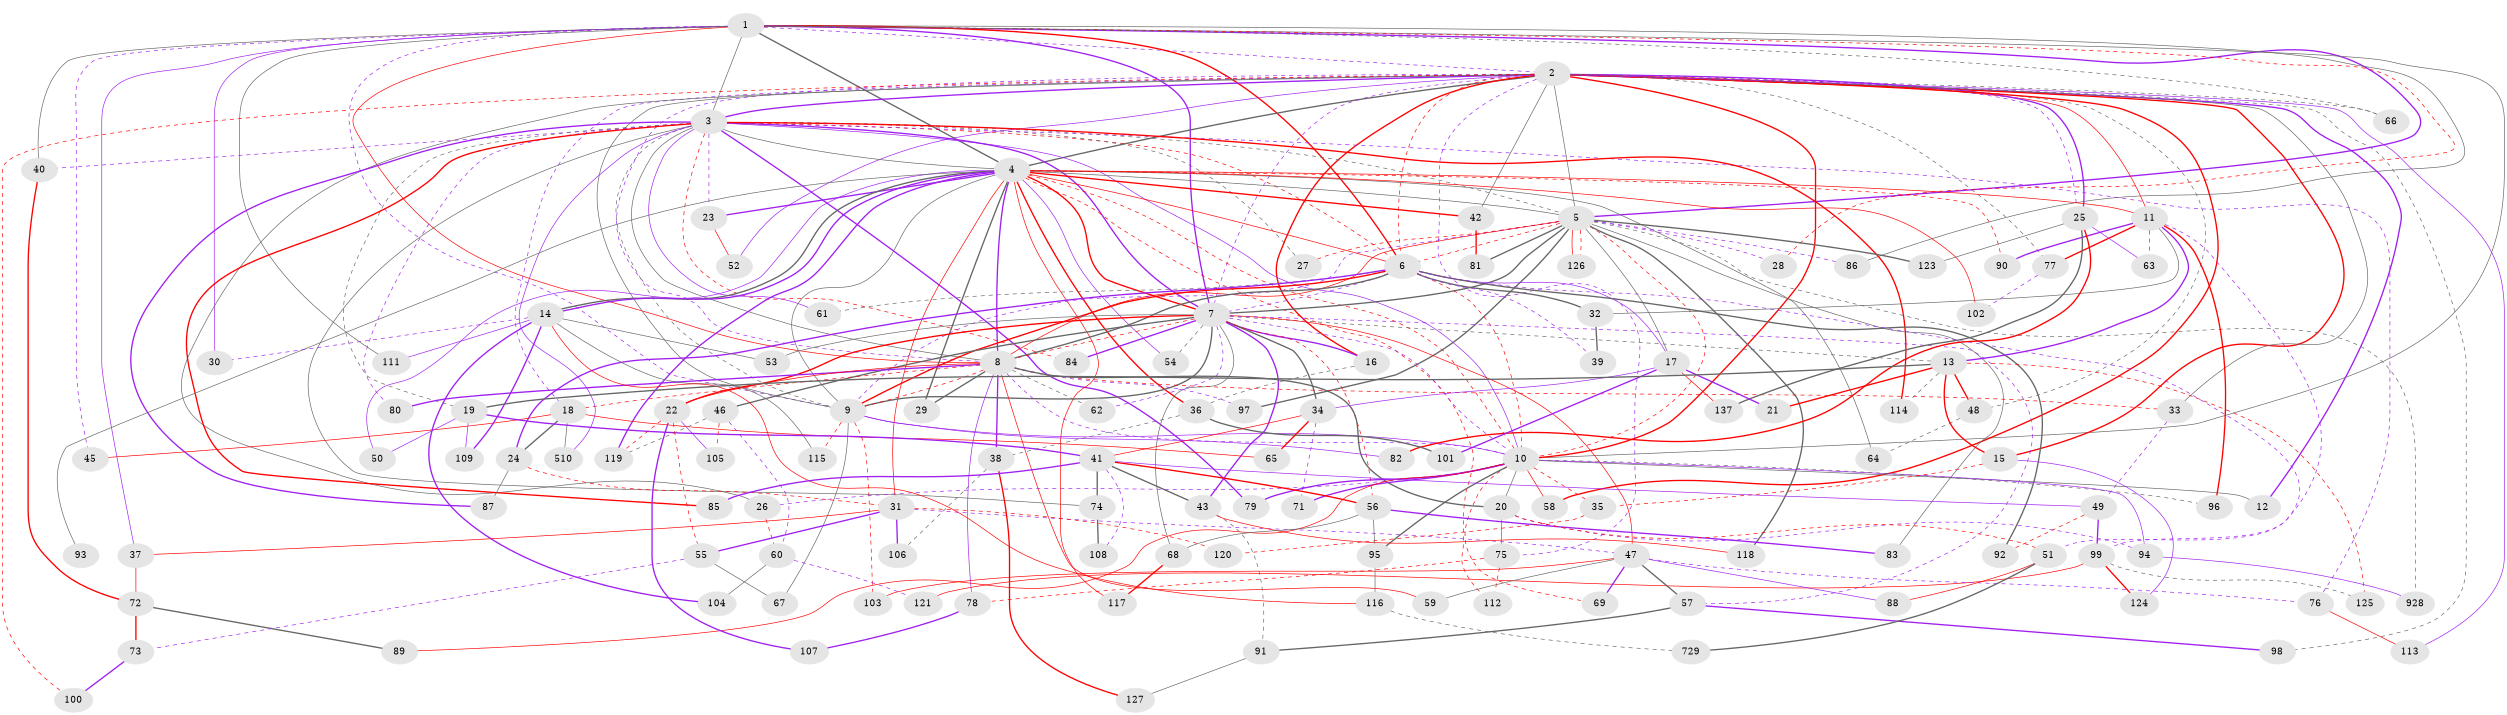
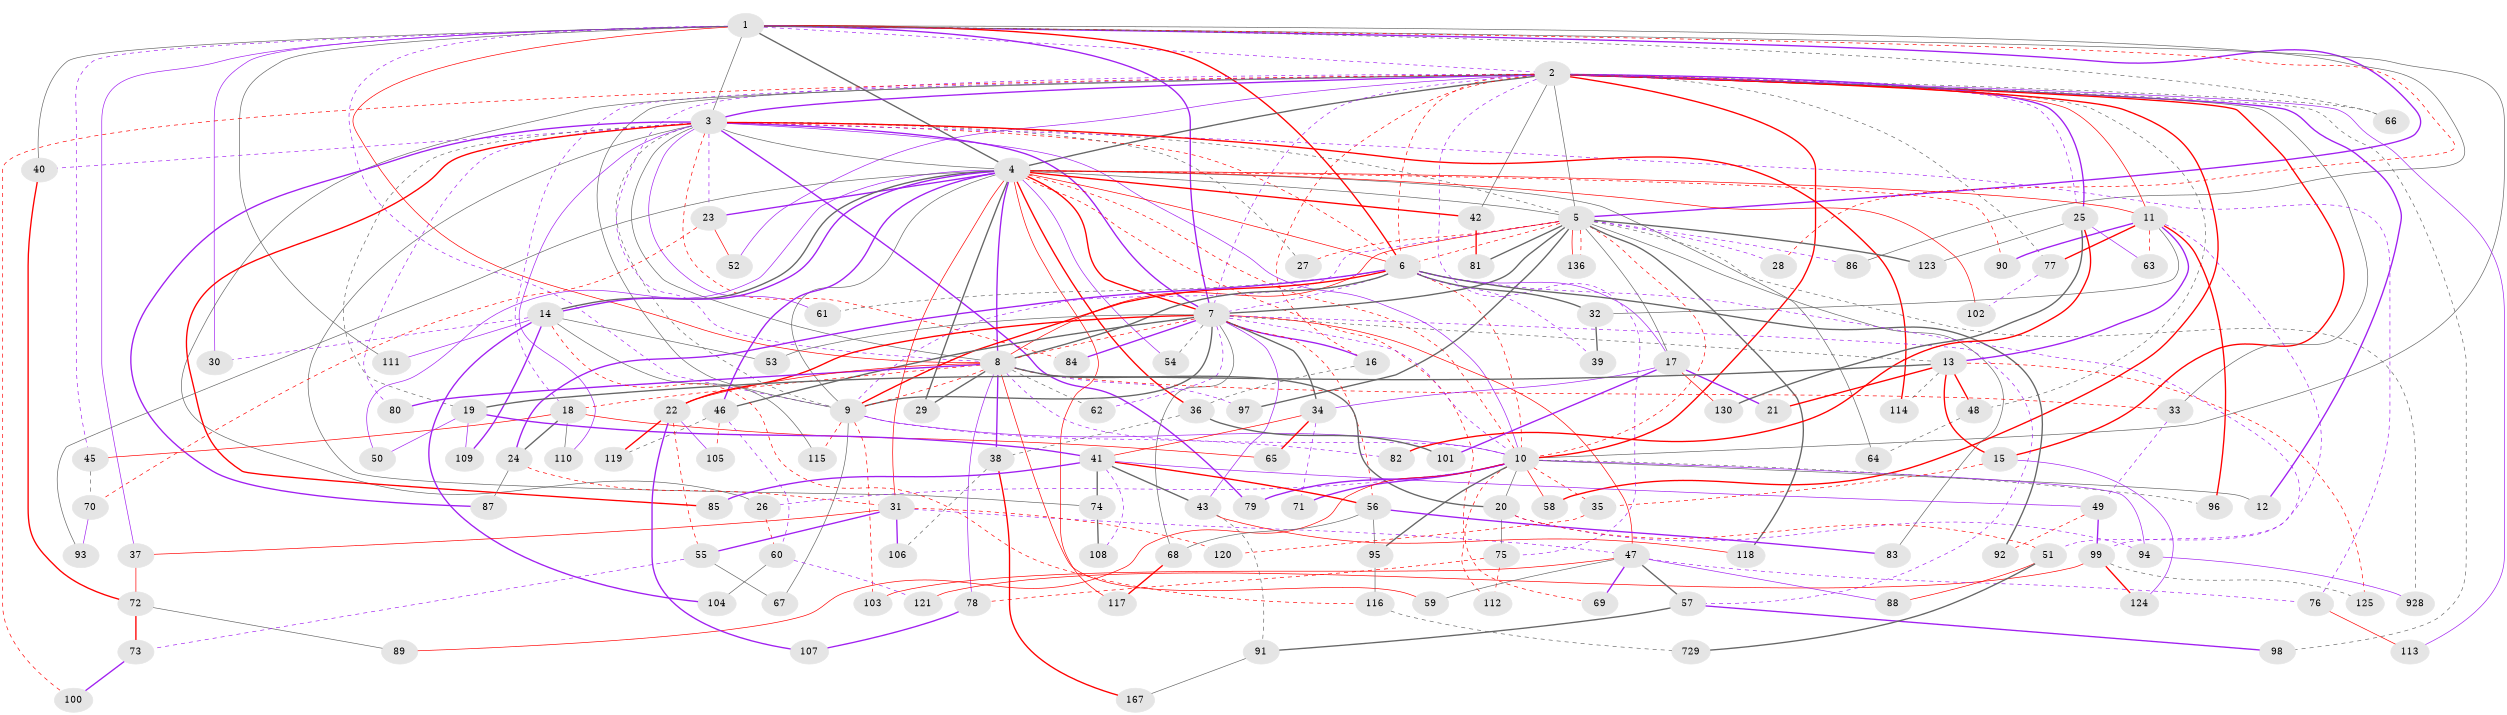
(1335, 163) -> (1335, 163)
(1577, 266) -> (1577, 266)
(793, 288) -> (849, 273)
(1724, 411) -> (1724, 411)
(1272, 413) -> (1272, 413)
(643, 435) -> (643, 435)
(1121, 439) -> (1121, 439)
(564, 459) -> (564, 459)
(885, 488) -> (885, 488)
none -> (90, 507)
(256, 626) -> (256, 626)
(1135, 700) -> (1135, 700)
